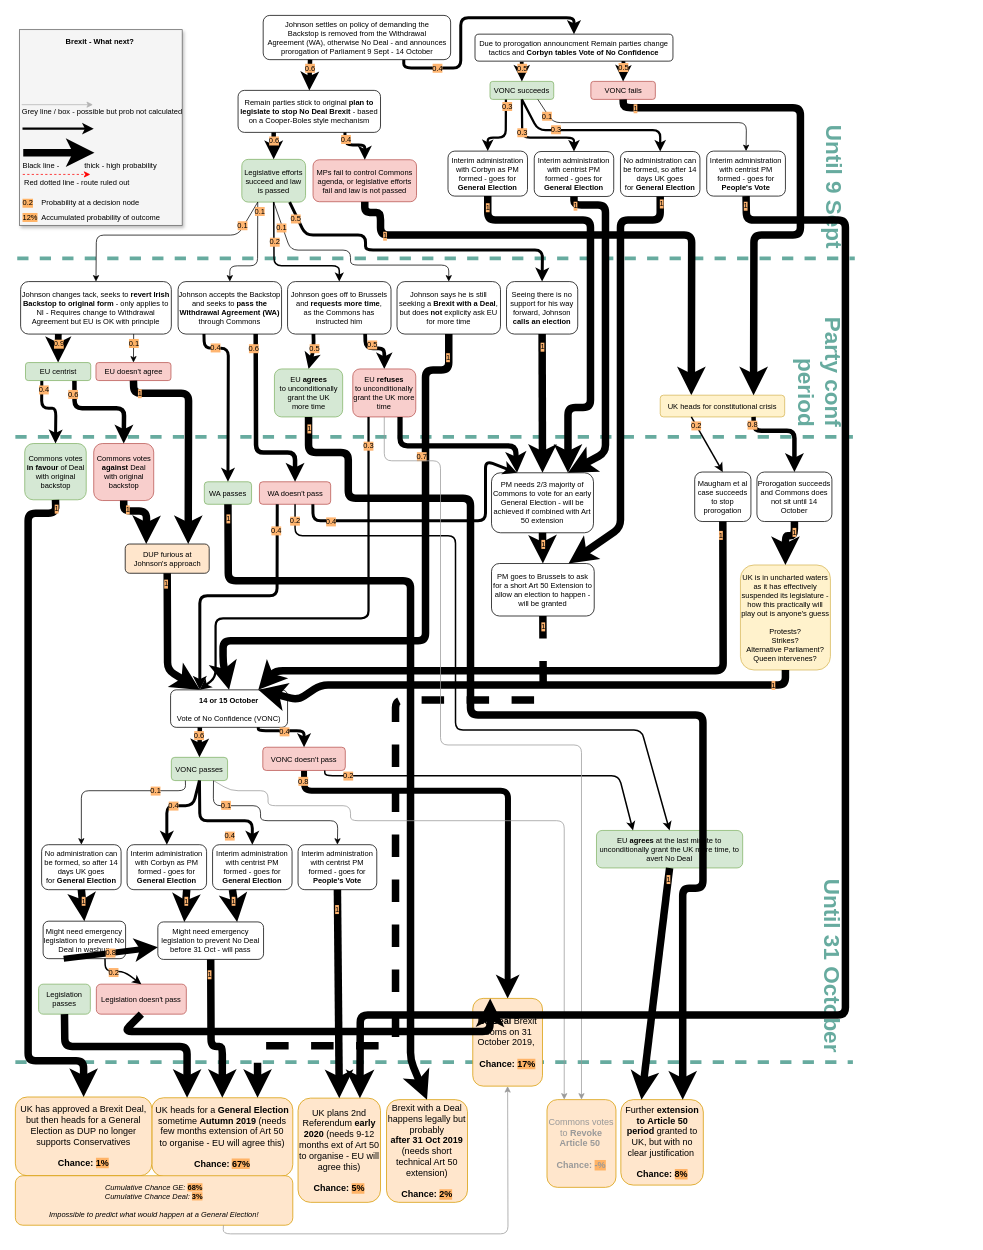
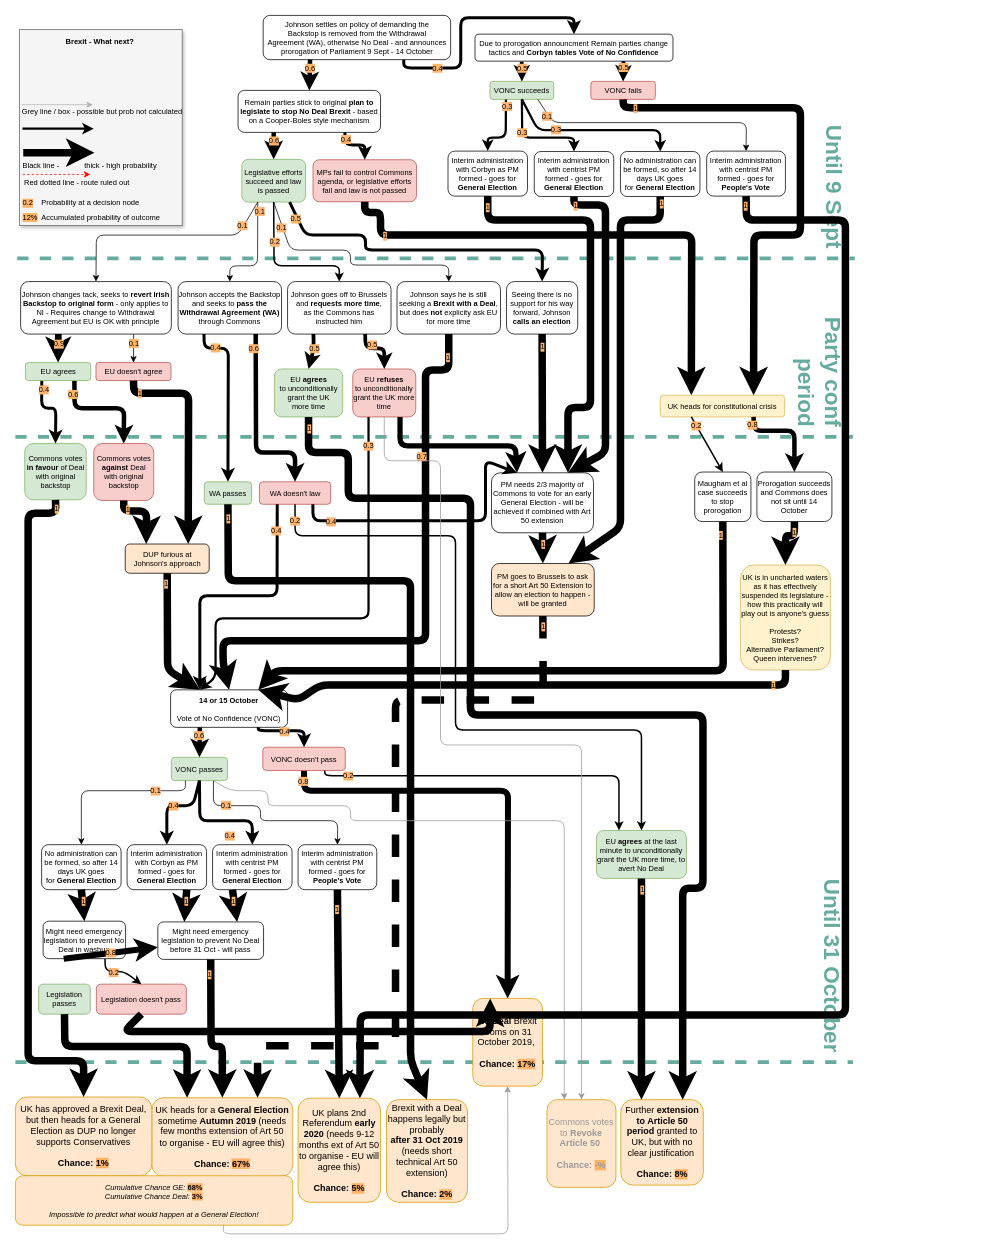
(59, 372) -> (59, 372)
(296, 493) -> (296, 493)
(543, 590) -> (543, 590)
(670, 849) -> (642, 855)
